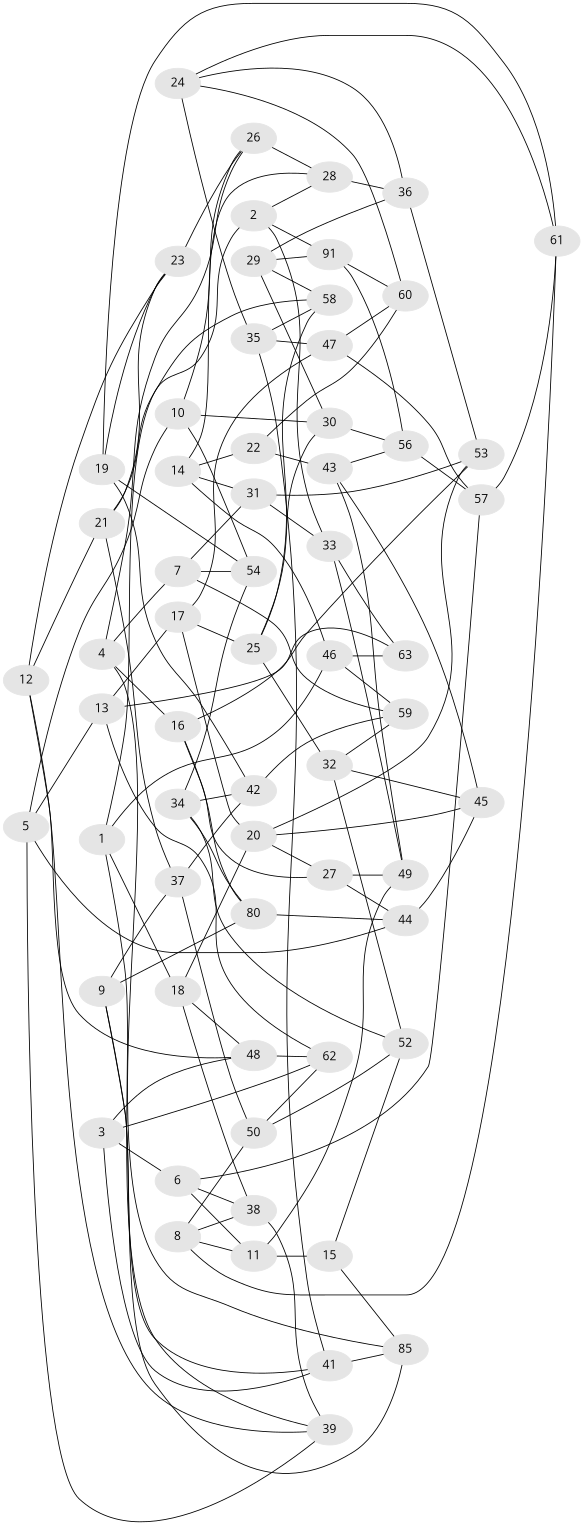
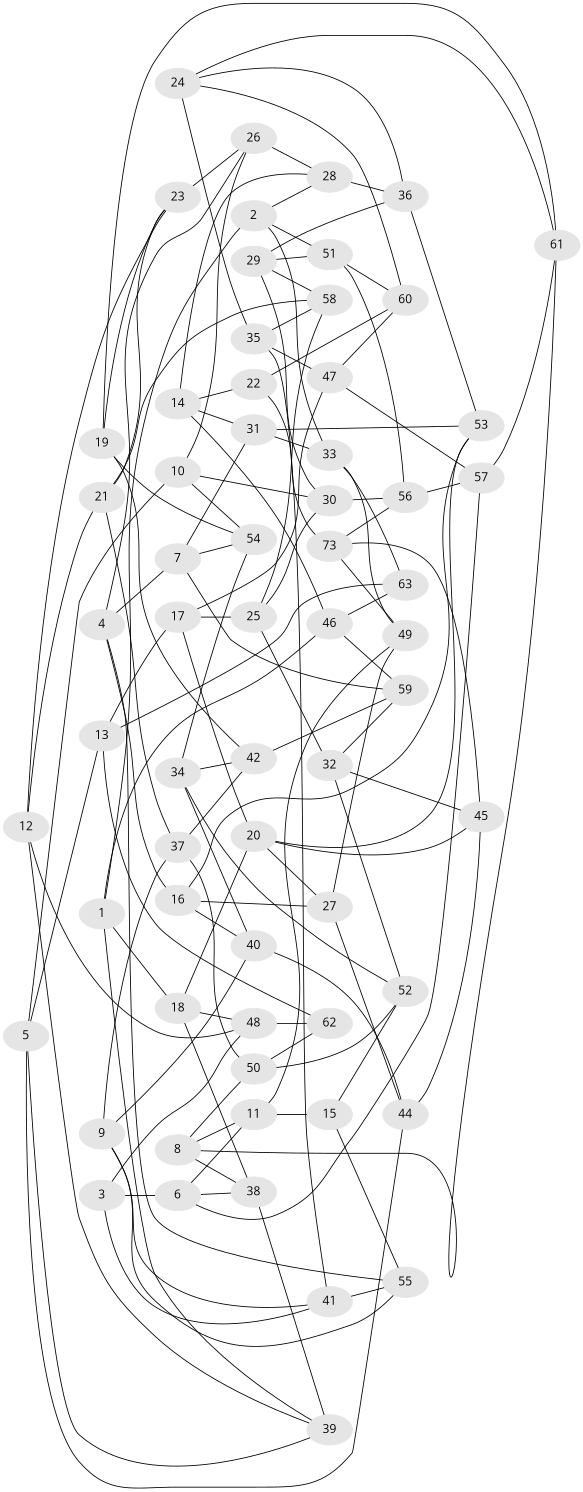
(330, 255) -> (330, 255)
(330, 469) -> (330, 546)
(254, 914) -> (254, 946)
(217, 1098) -> none
(406, 1350) -> (406, 1282)
